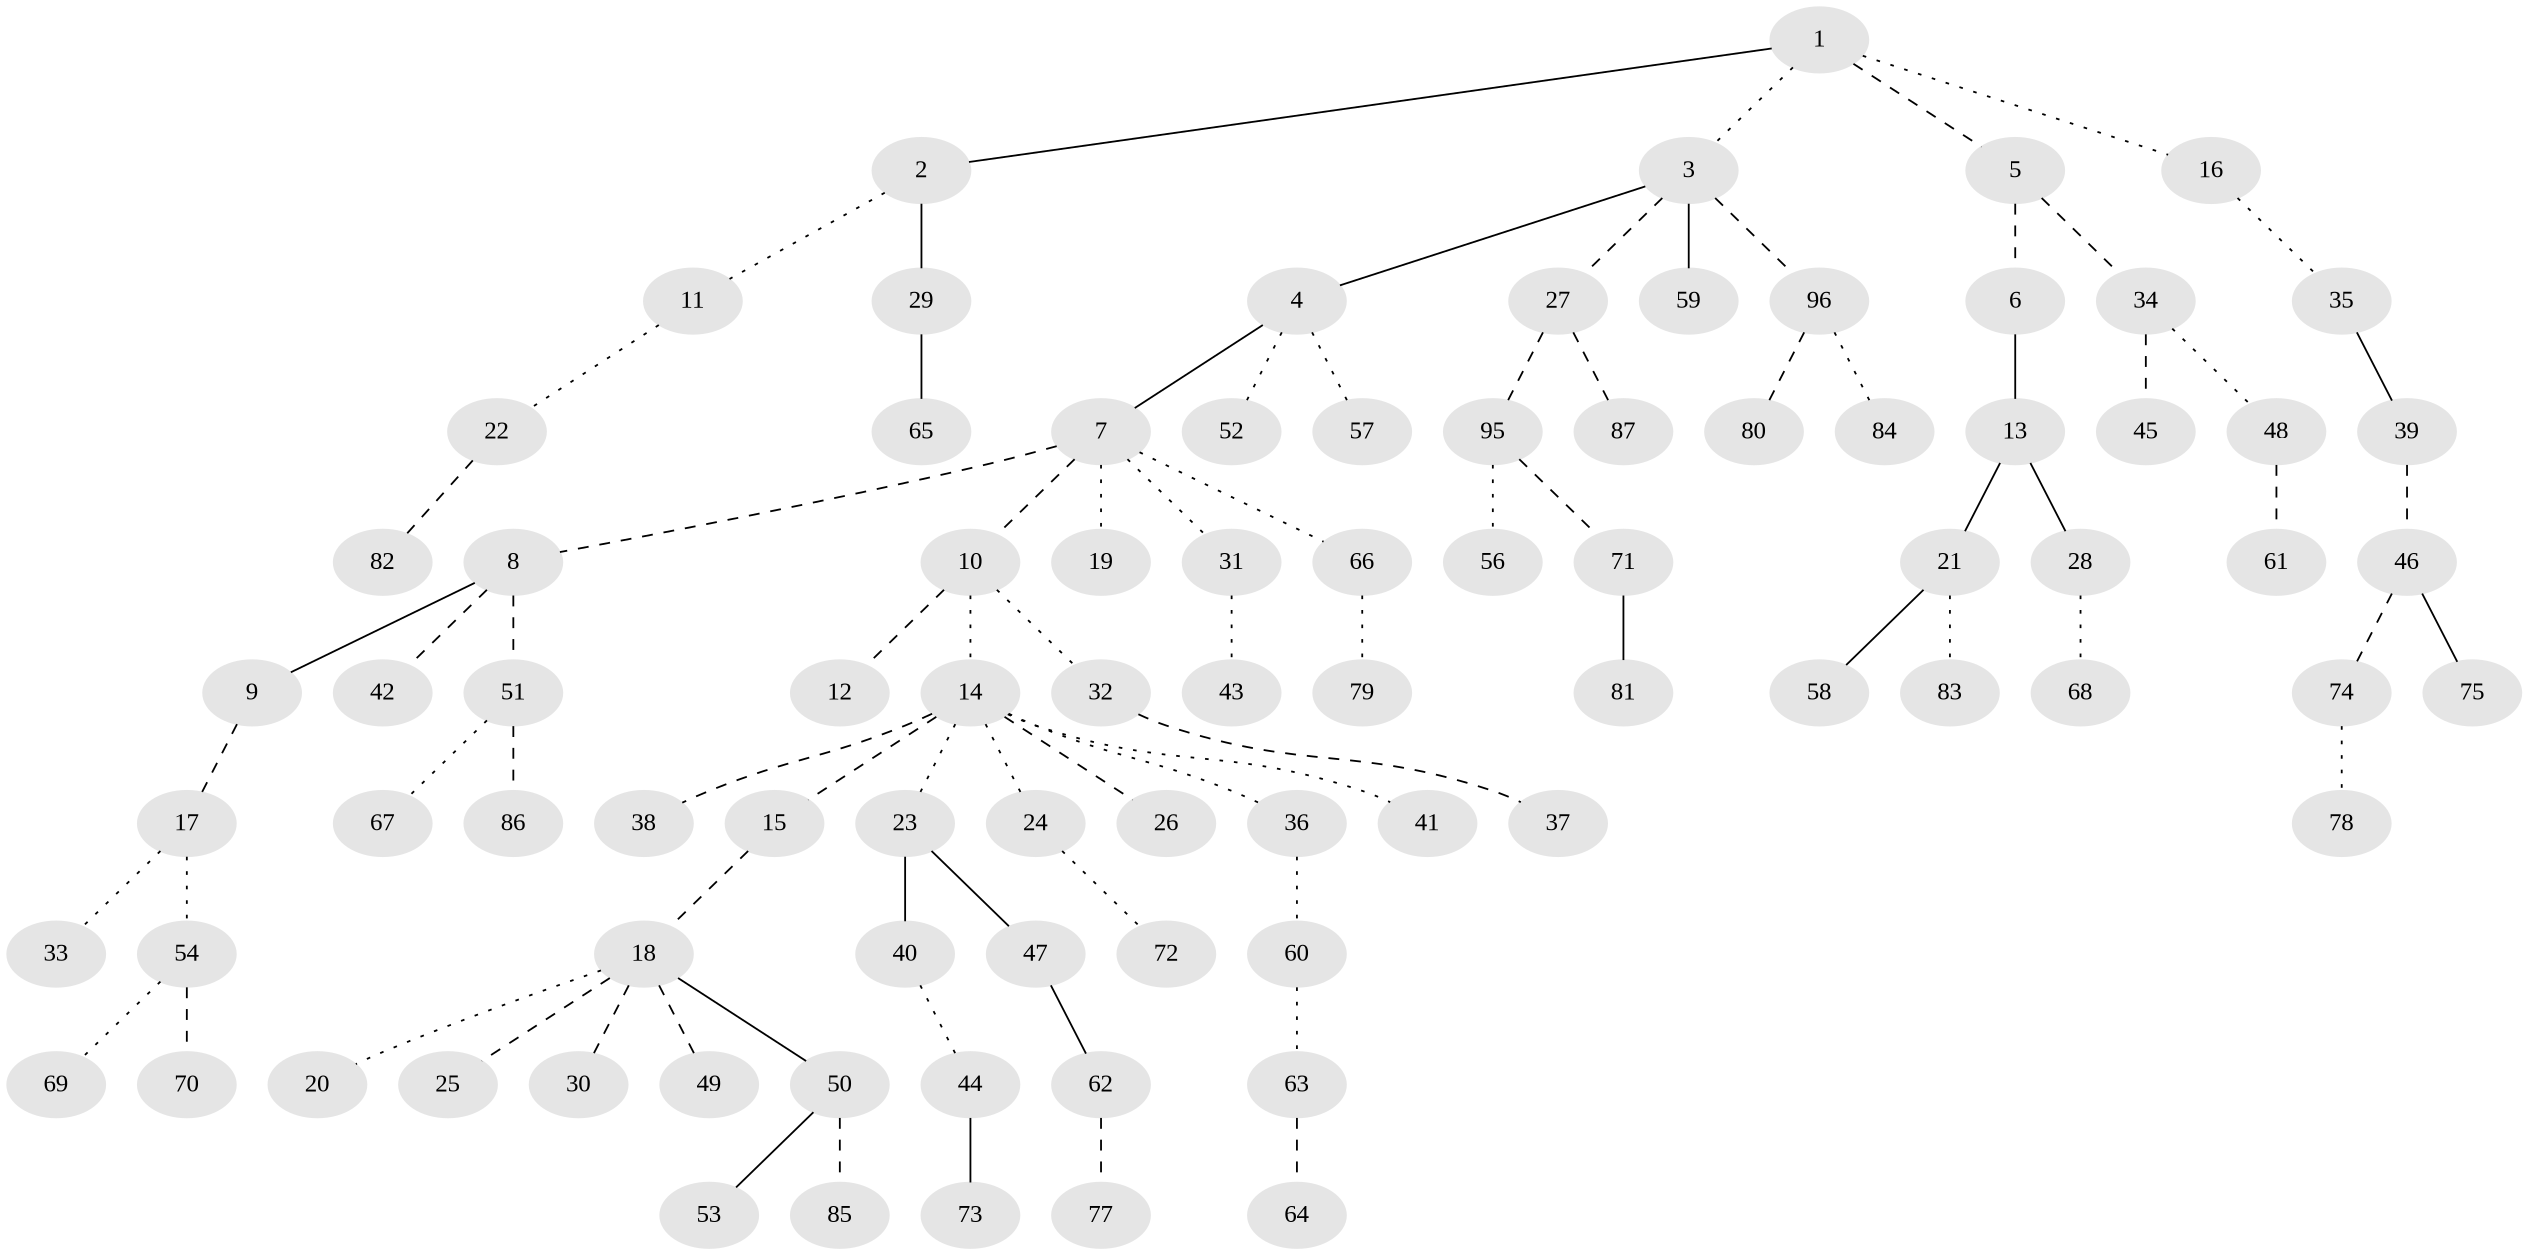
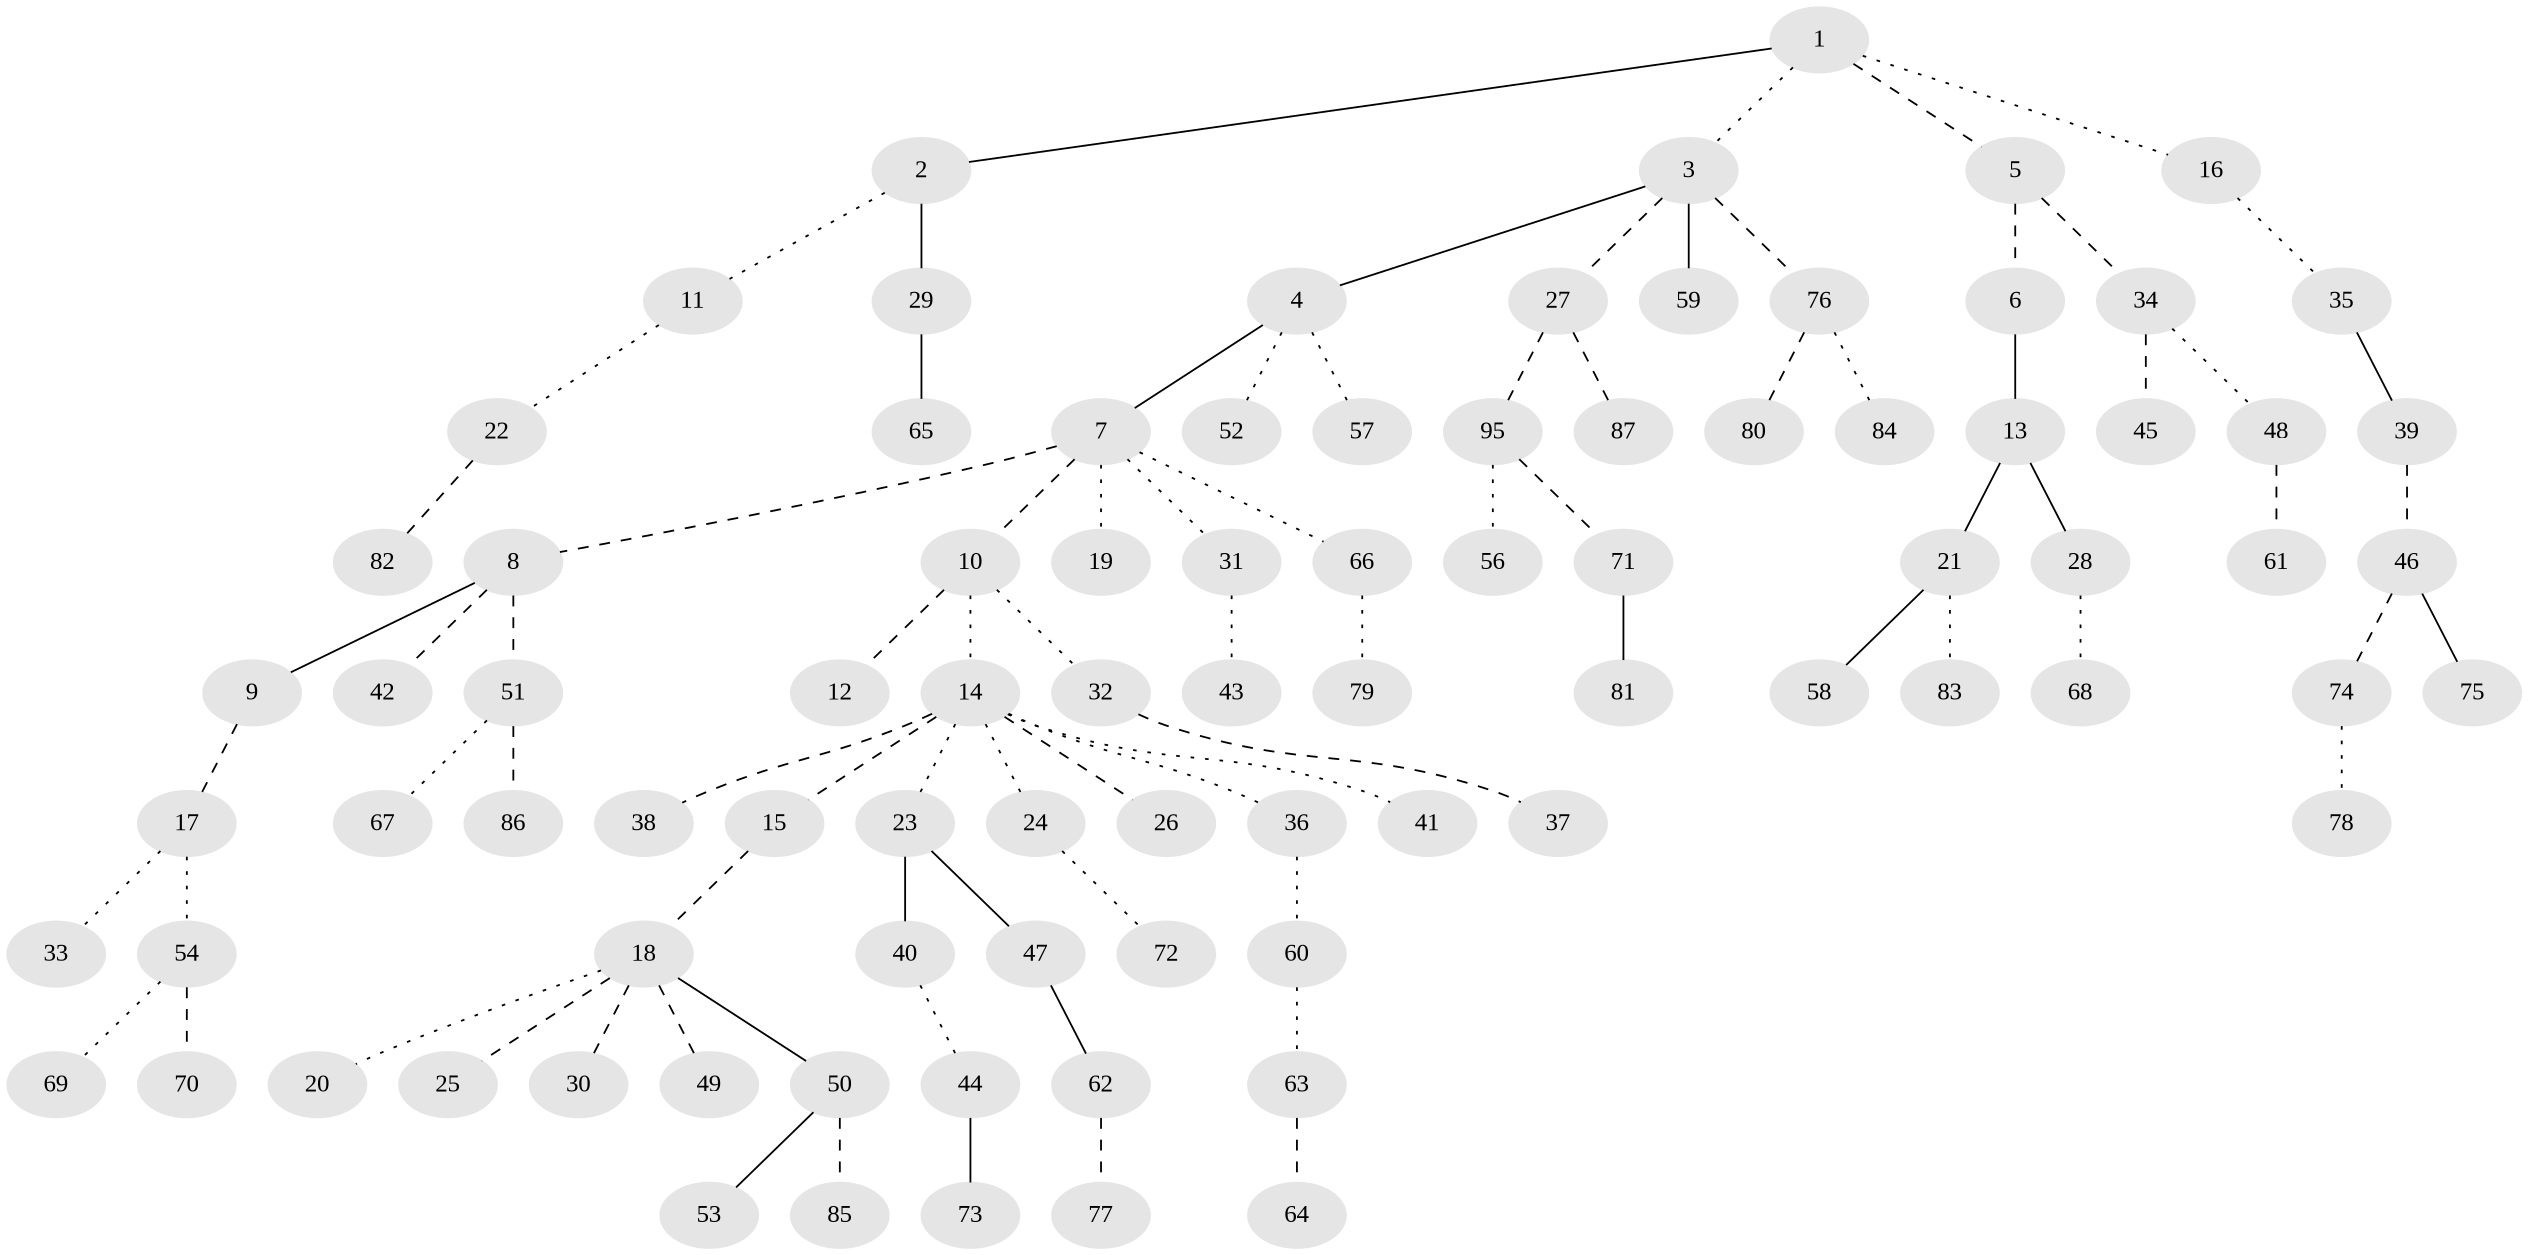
(1819, 301) -> (1819, 301)
